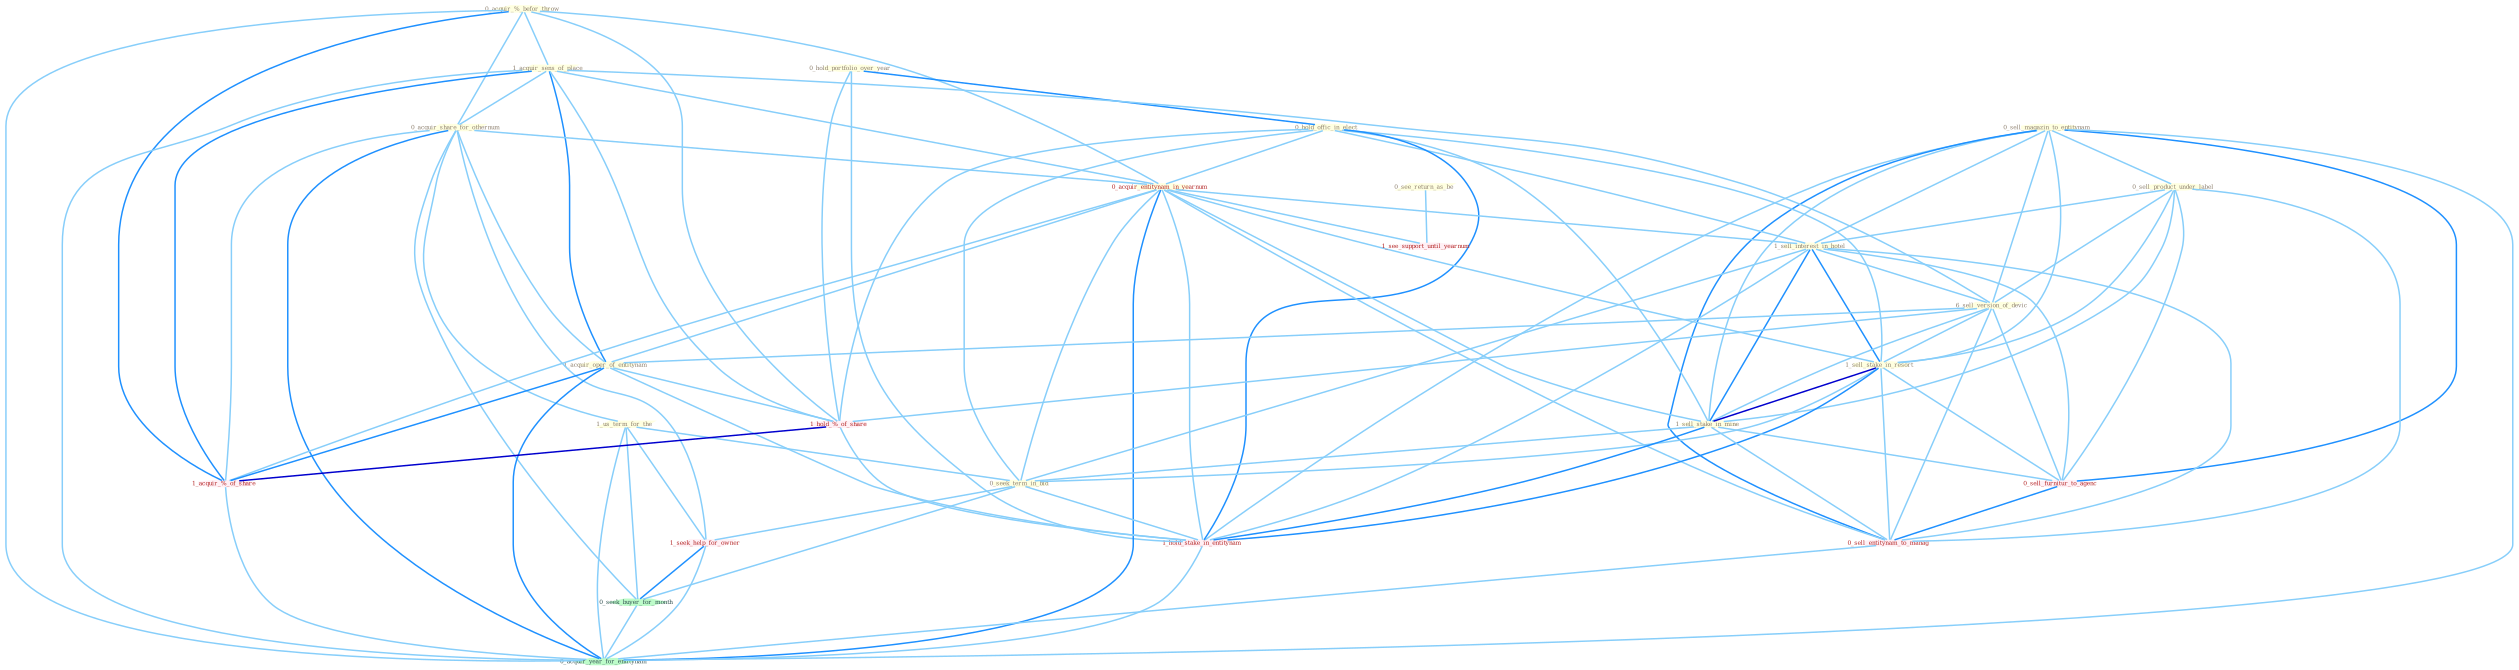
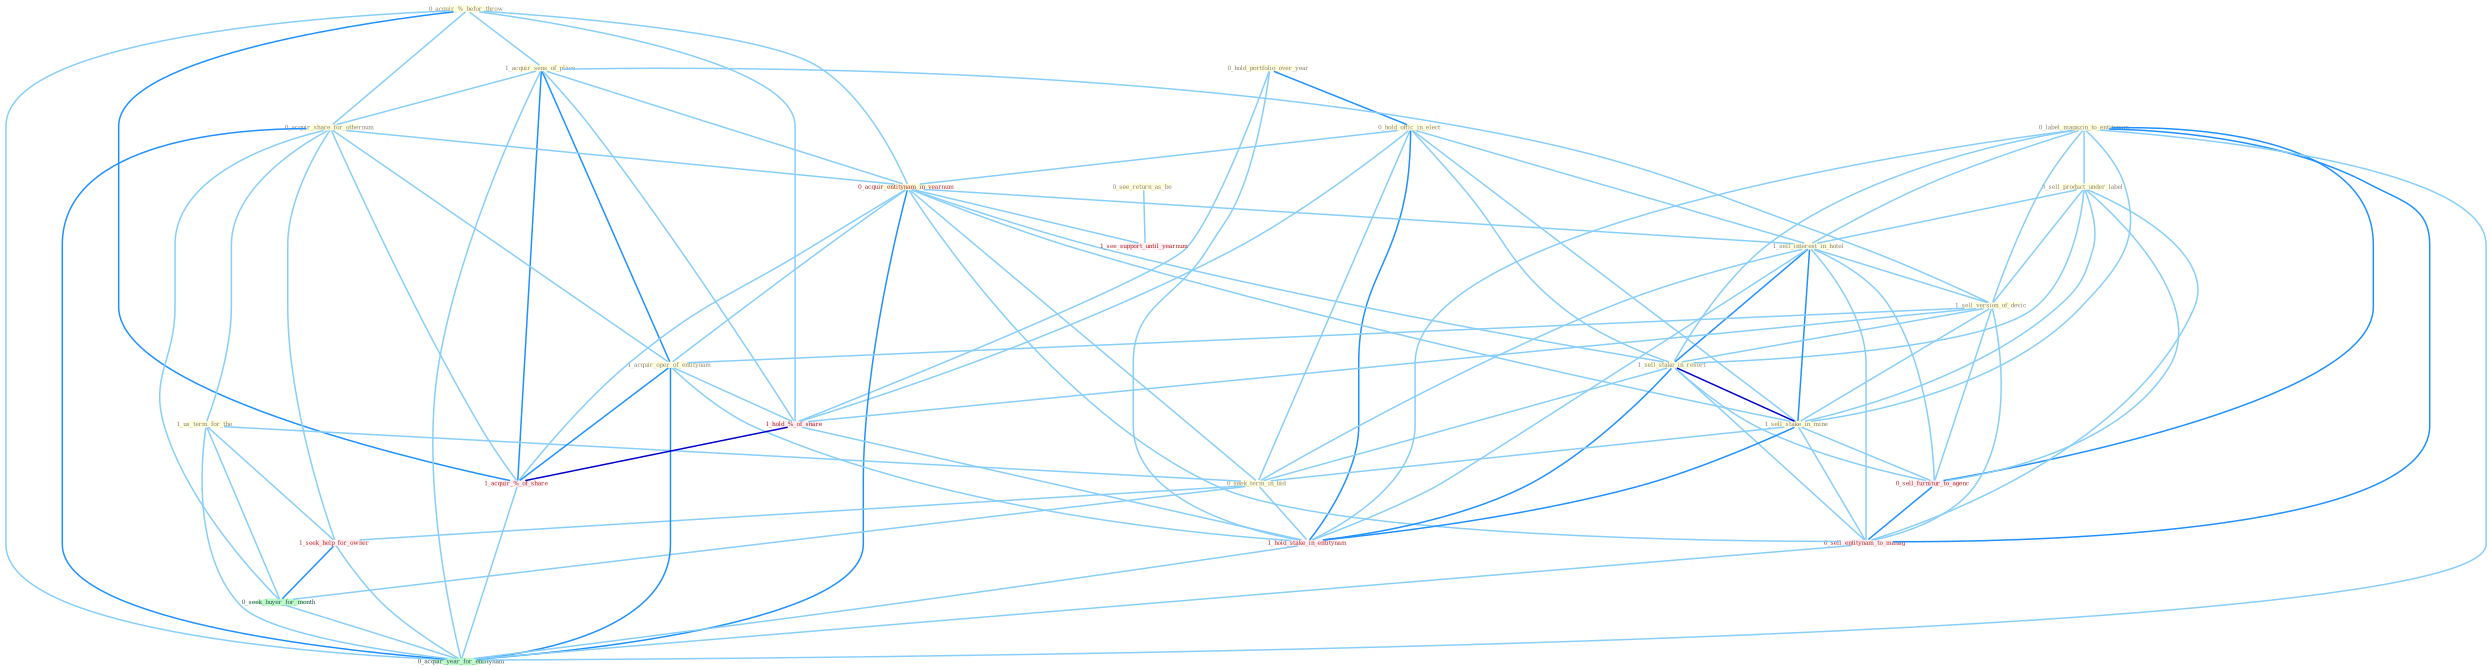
(2048, 128) -> (2084, 128)
(1992, 306) -> (1992, 306)
(1190, 363) -> none
